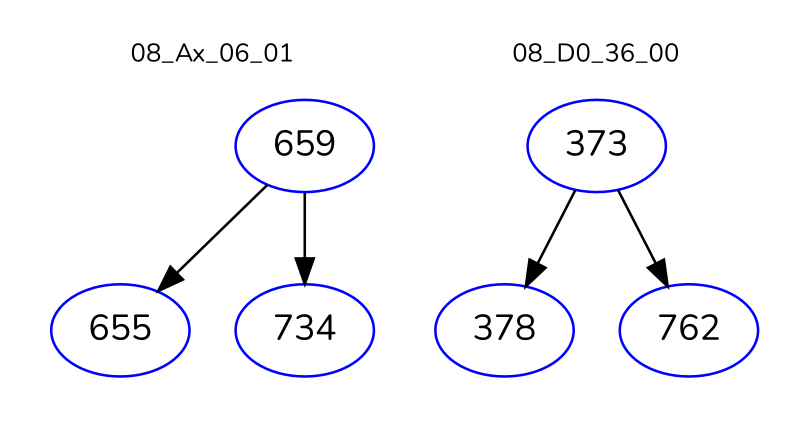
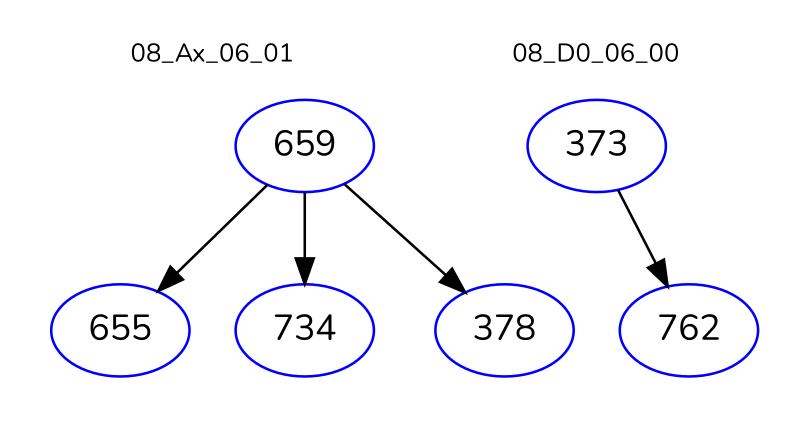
(597, 55) -> (597, 55)
(557, 227) -> (377, 214)
